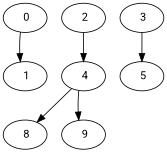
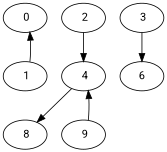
(20, 43) -> (31, 51)
(142, 76) -> (142, 76)
(78, 101) -> (89, 109)
